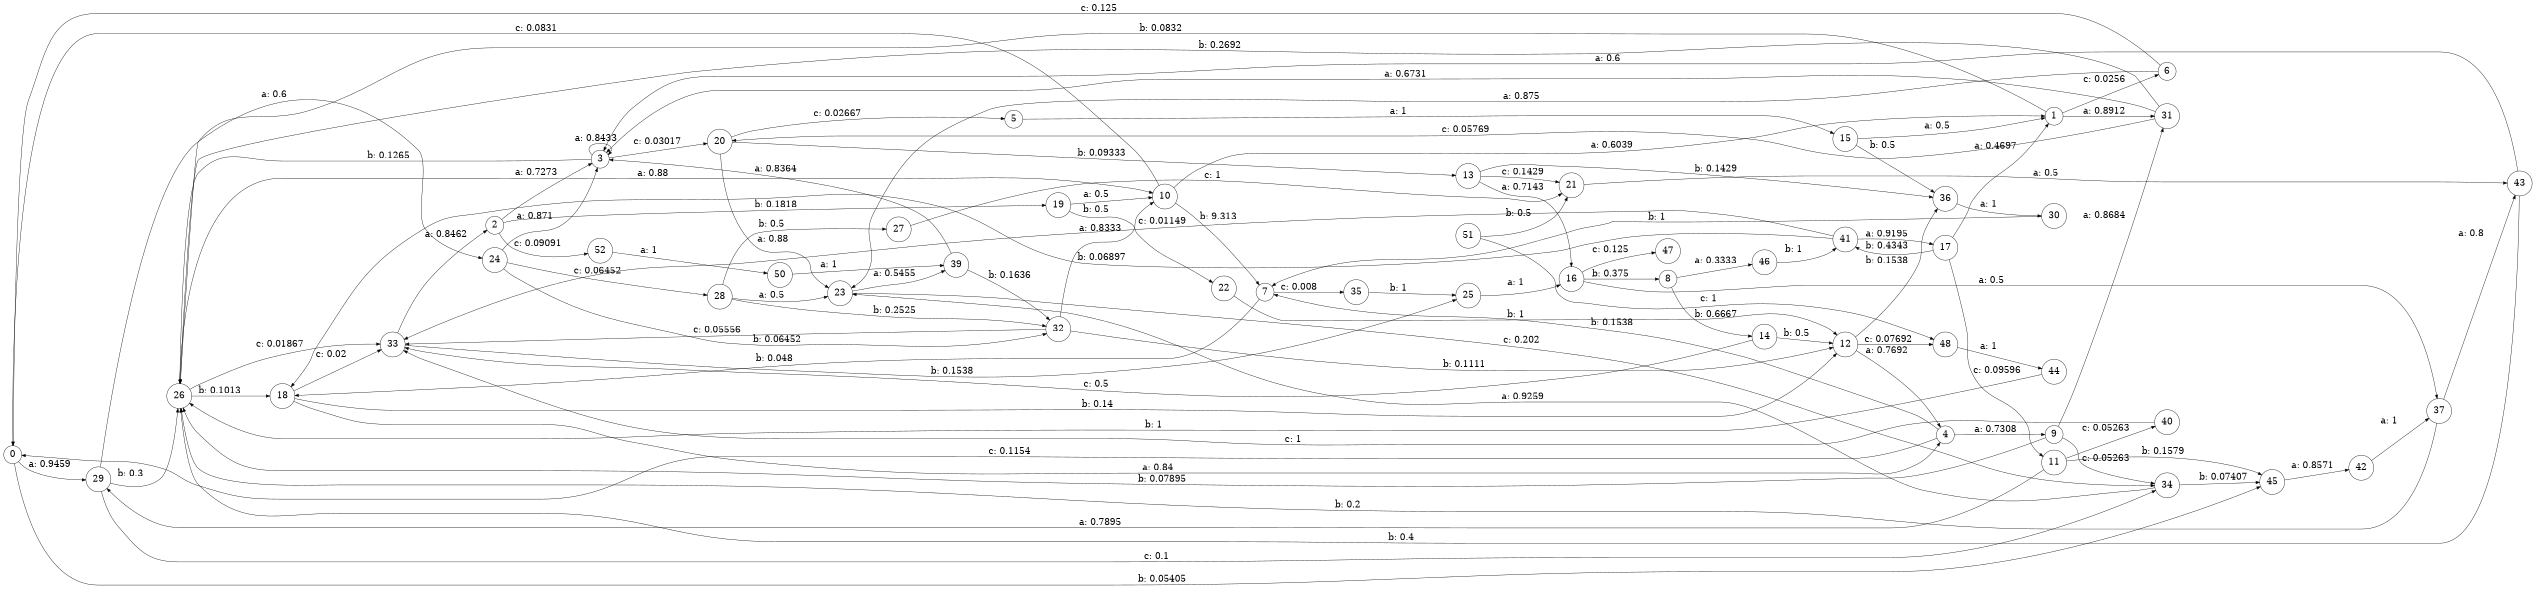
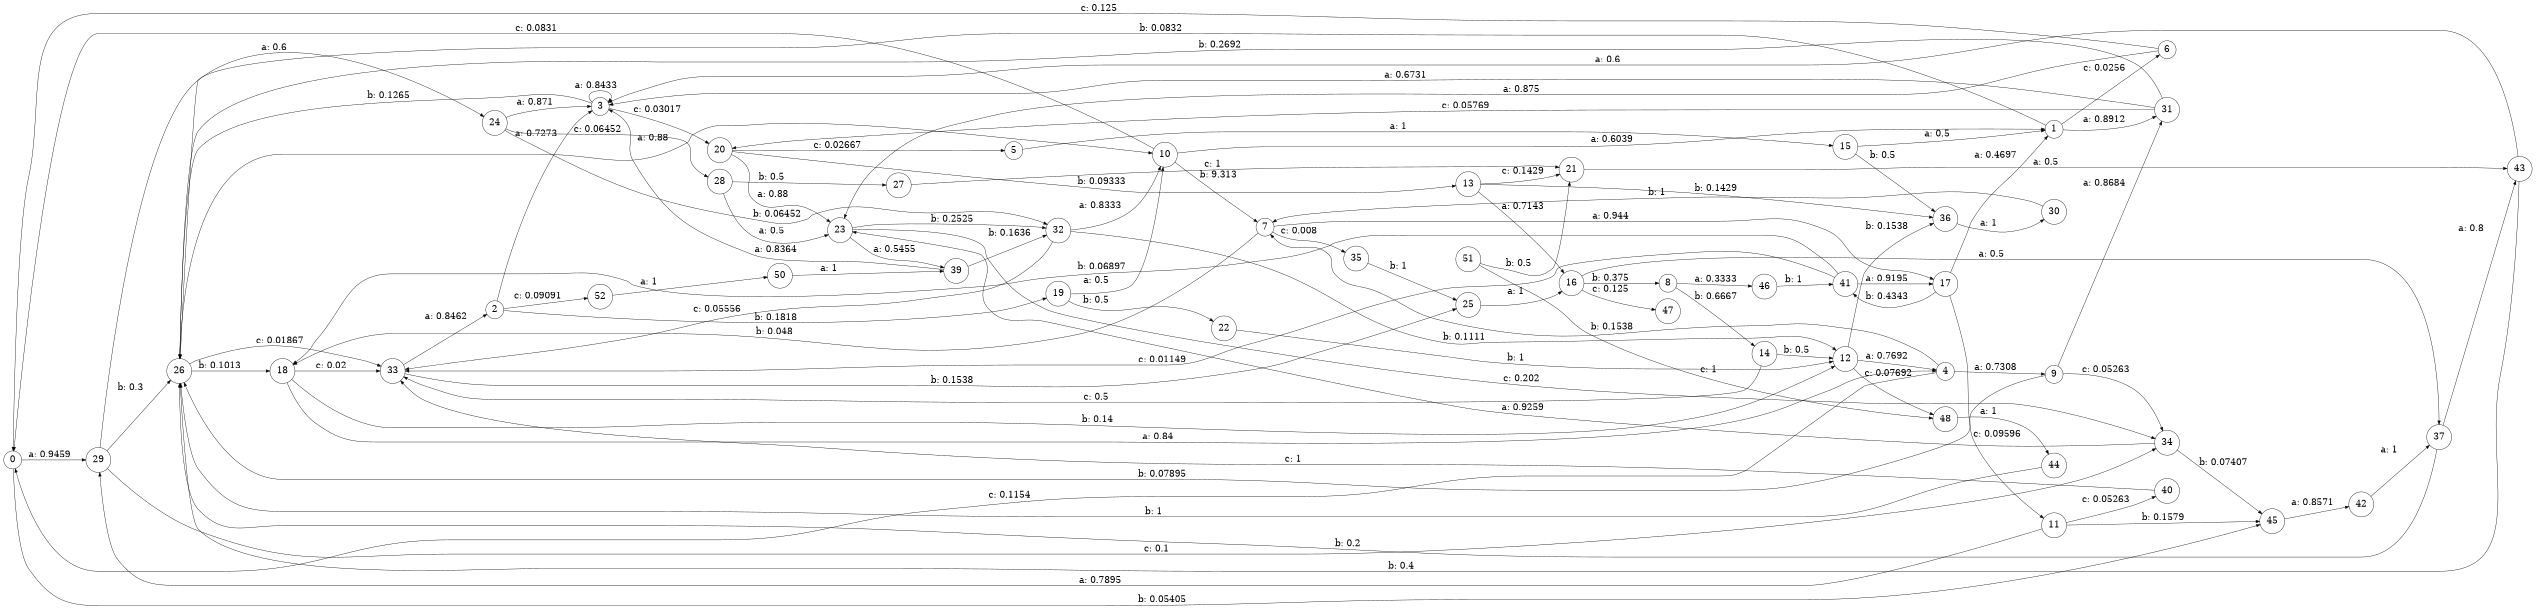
none -> (1610, 221)
(887, 317) -> (947, 224)
